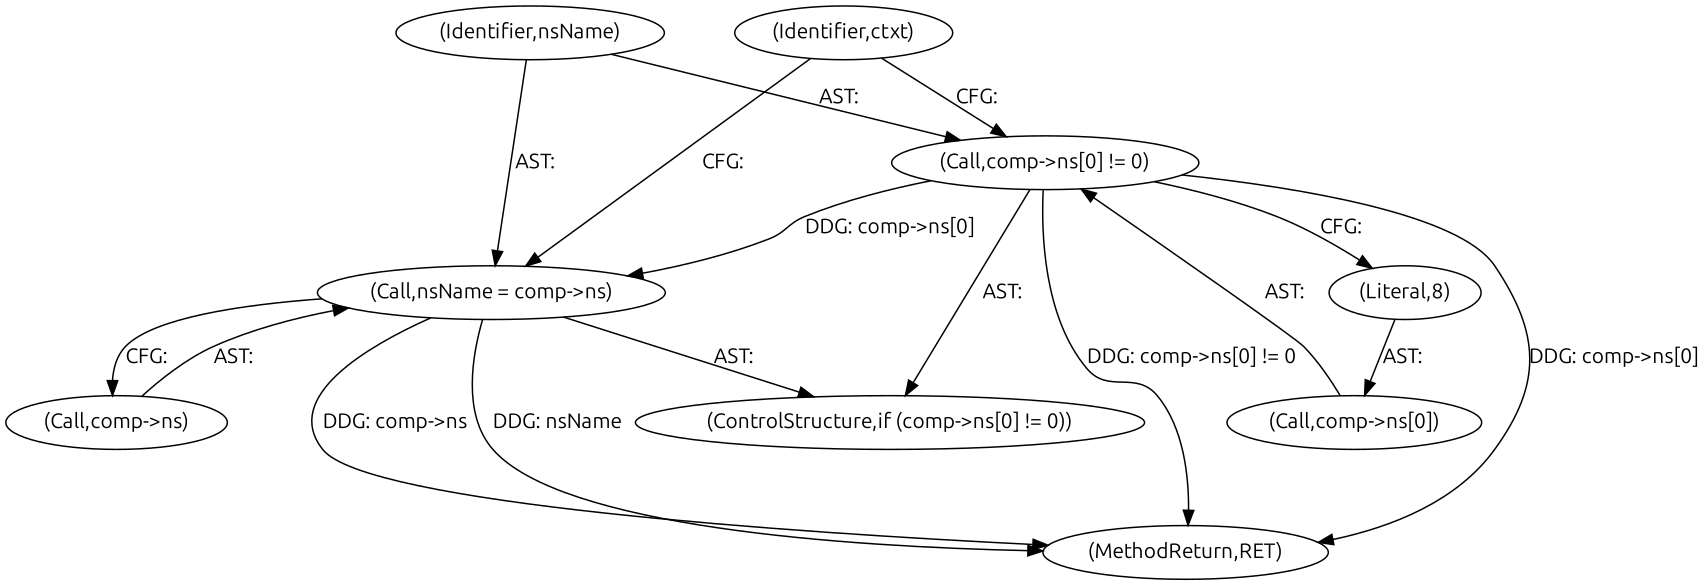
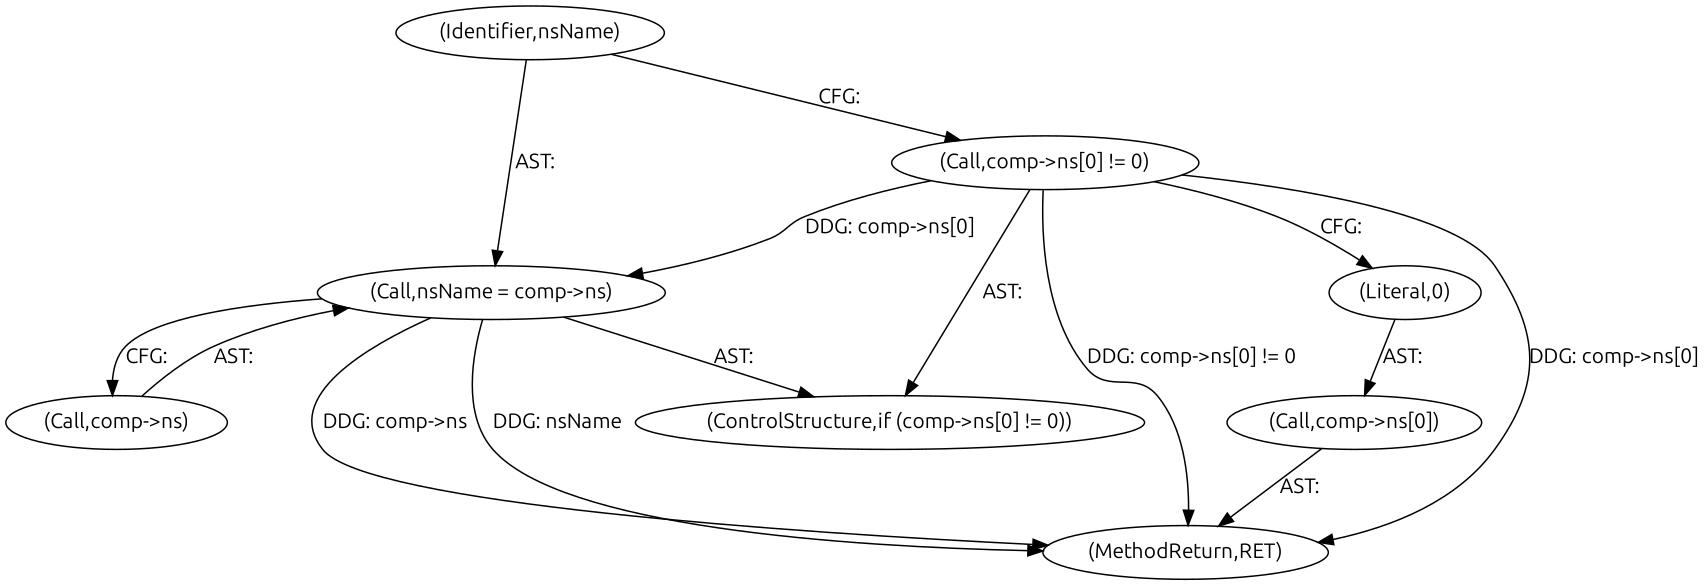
(844, 33) -> none
(842, 98) -> (842, 98)
(1224, 289) -> (1276, 483)
(1405, 293) -> (1405, 293)
